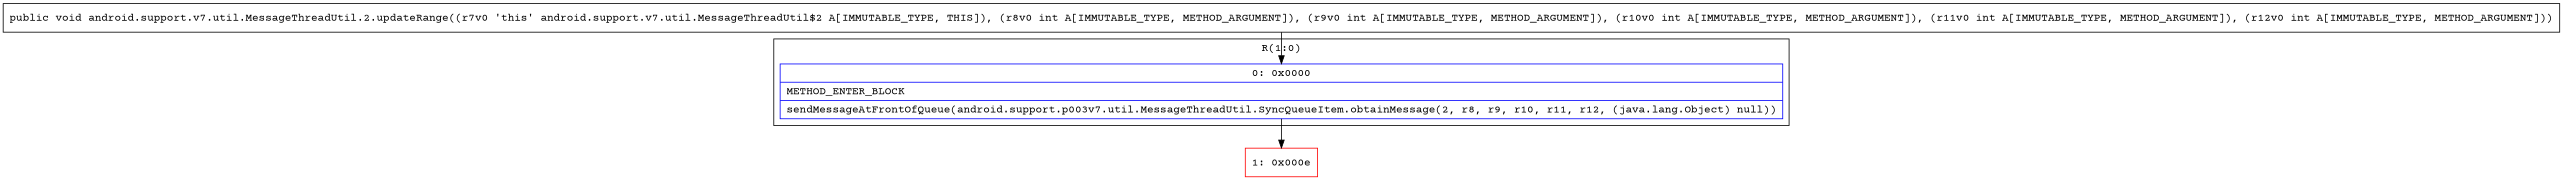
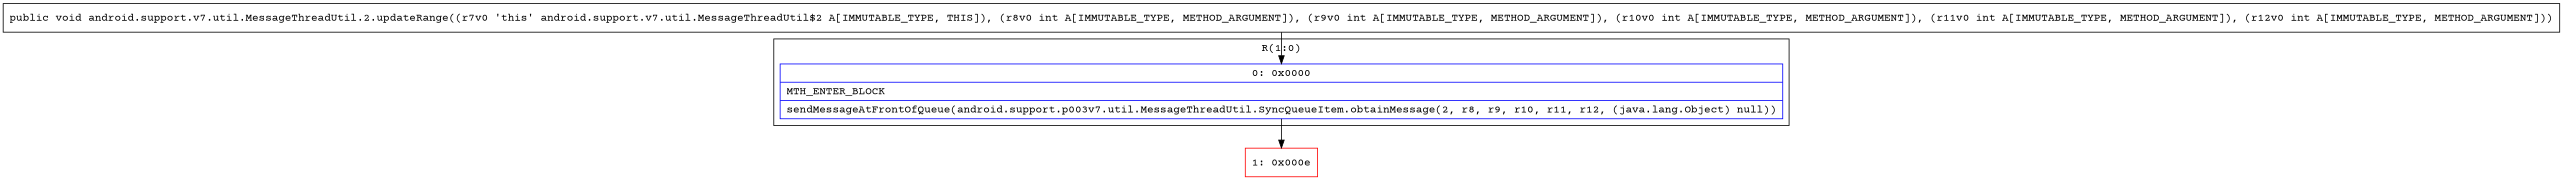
(846, 91) -> (836, 91)
